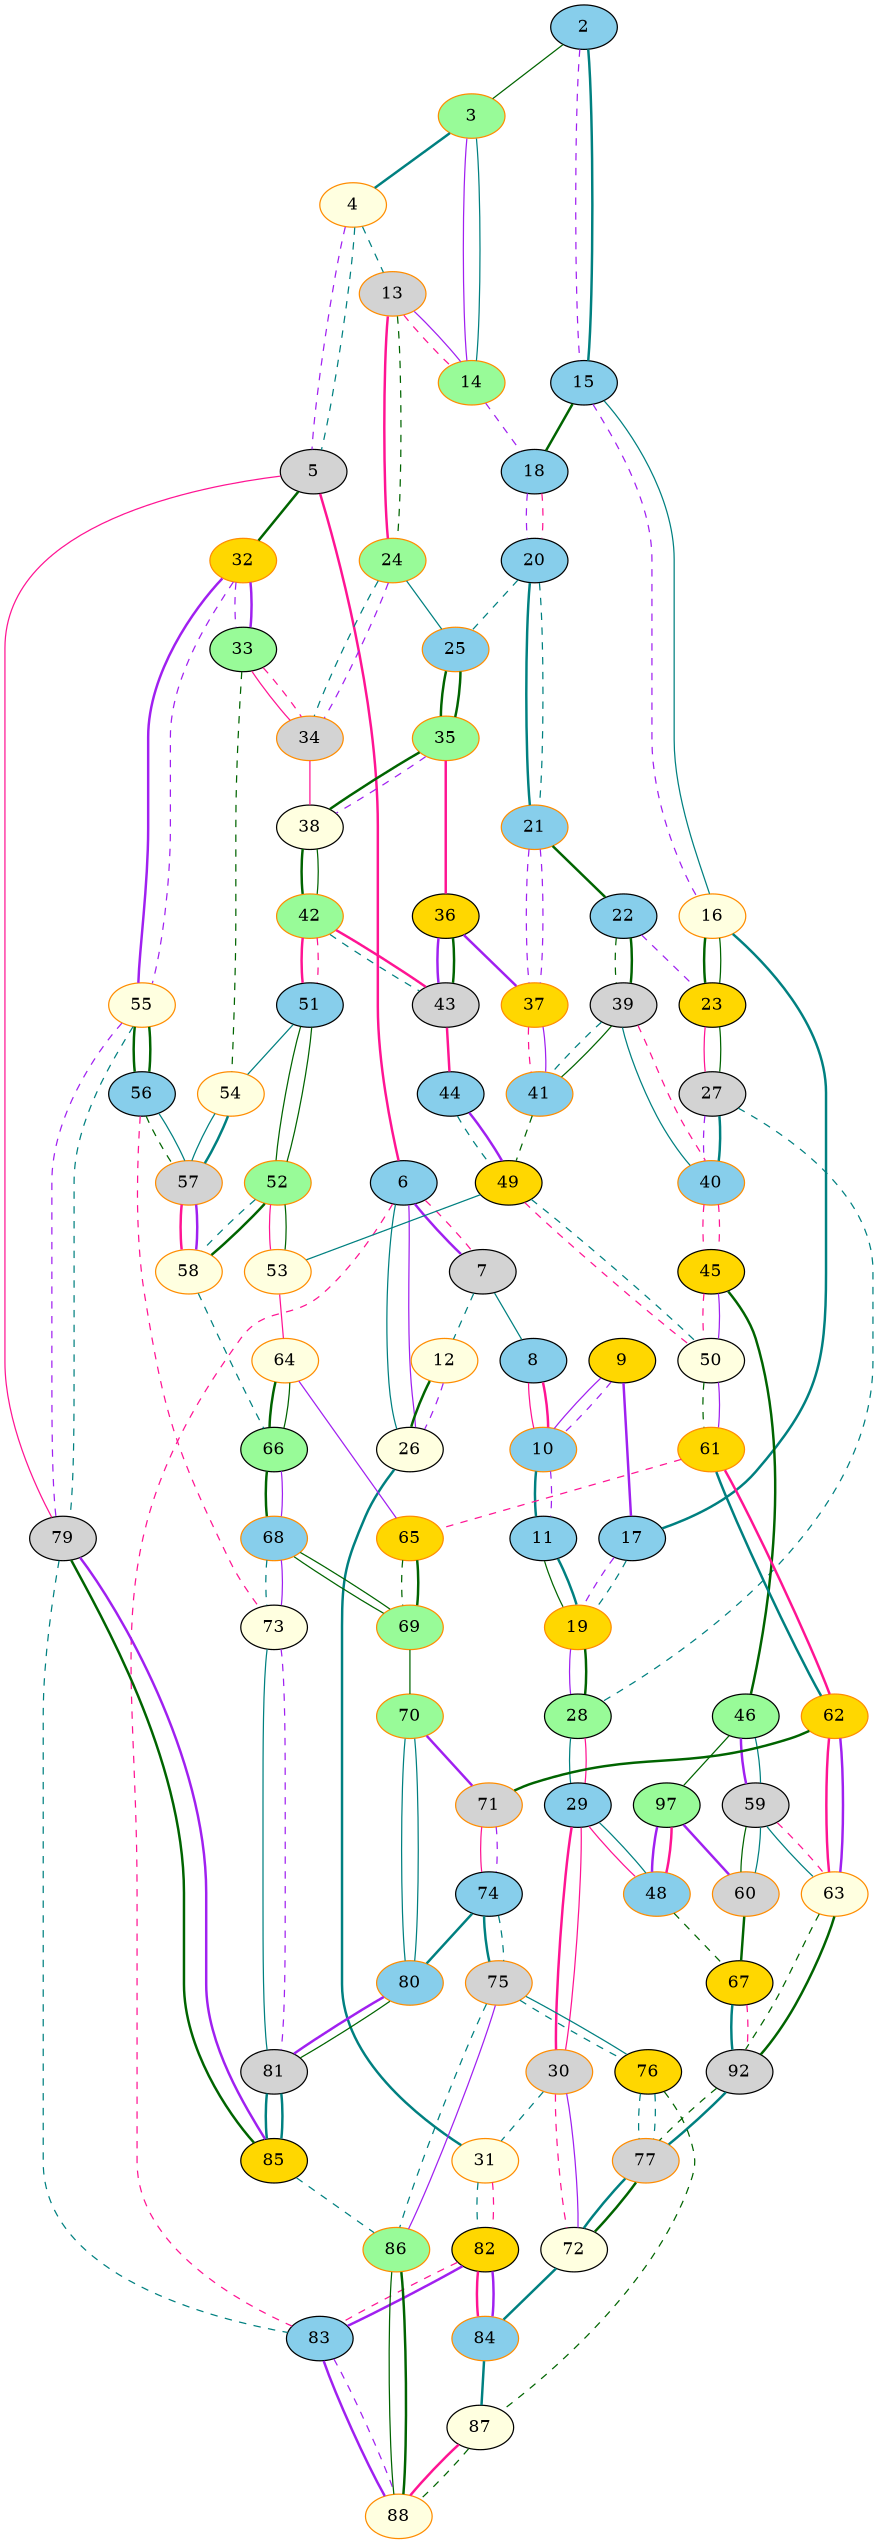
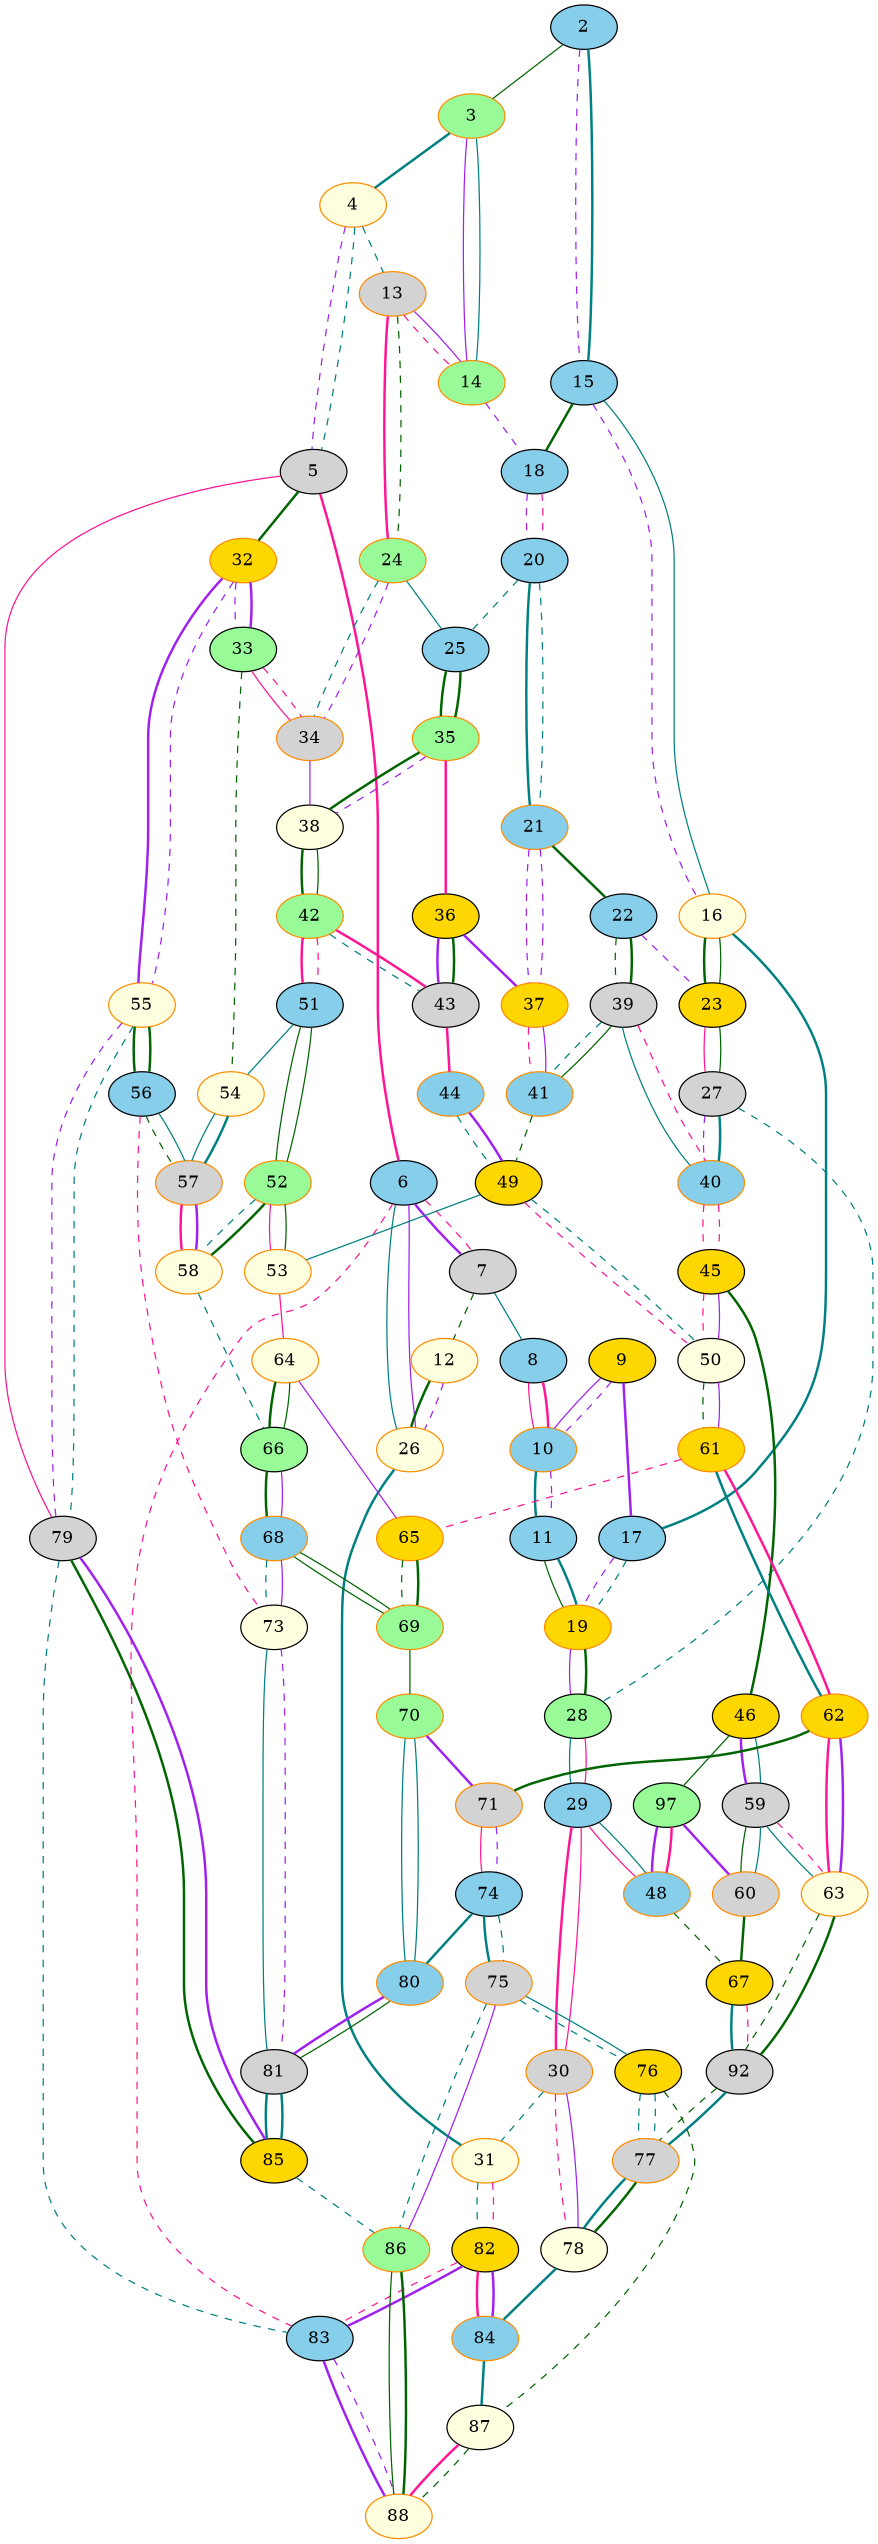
(456, 649) -> (456, 649)
(310, 783) -> (310, 783)
(451, 1094) -> (451, 1094)
(464, 1316) -> (464, 1316)
(410, 1450) -> (410, 1450)
(746, 1716) -> (746, 1716)
(574, 2250) -> (574, 2250)
